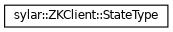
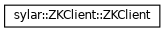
(86, 16) -> (82, 16)
